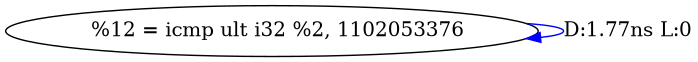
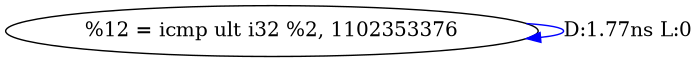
(272, 31) -> (272, 31)
